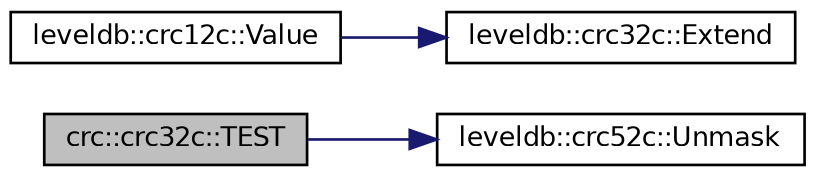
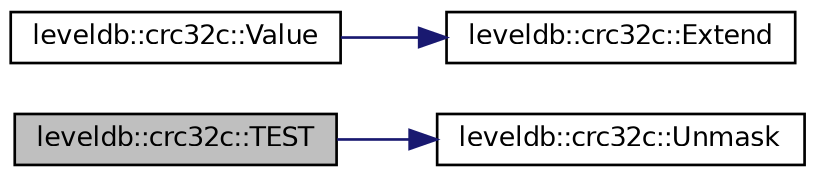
(176, 38) -> (176, 38)
(176, 139) -> (176, 139)
(621, 139) -> (621, 139)
